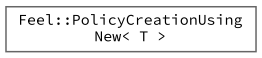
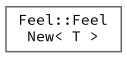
(131, 29) -> (64, 29)
